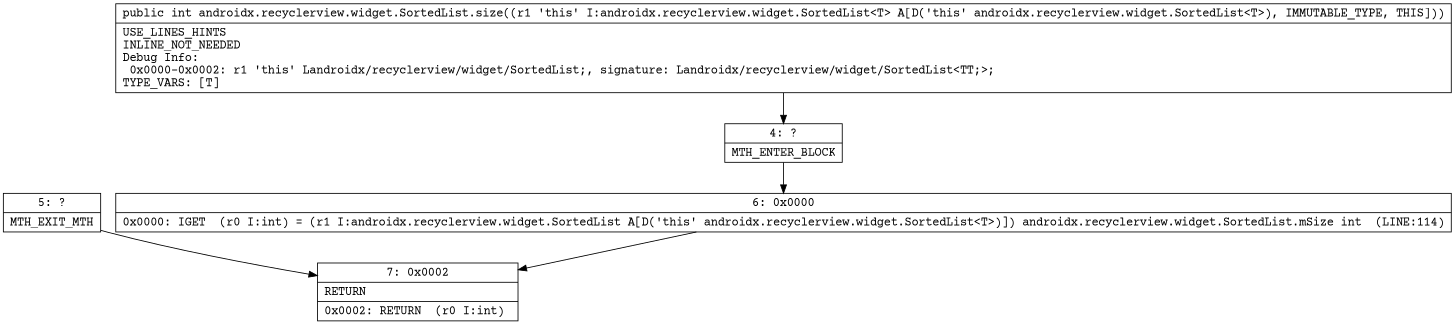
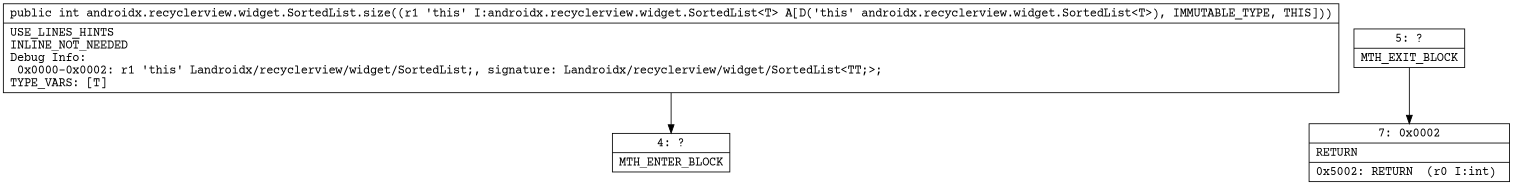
(784, 213) -> none
(52, 222) -> (1409, 57)
(418, 311) -> (1409, 172)
